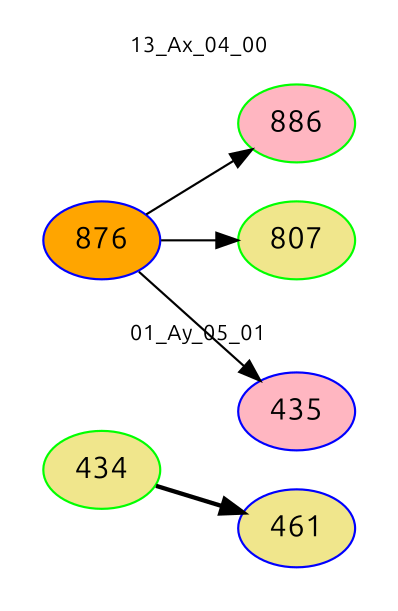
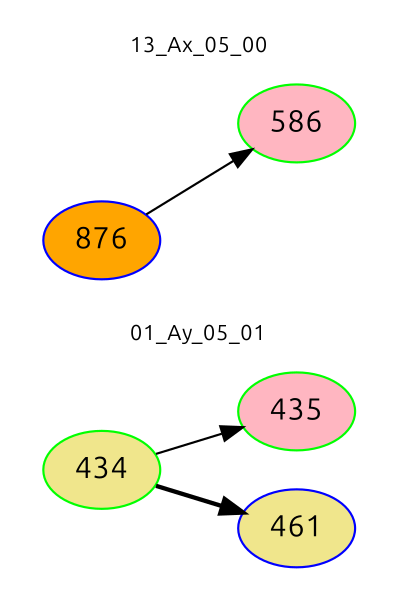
(199, 47) -> (199, 47)
(297, 123) -> (297, 123)
(297, 240) -> none
(202, 328) -> (189, 444)
(297, 411) -> (297, 411)
